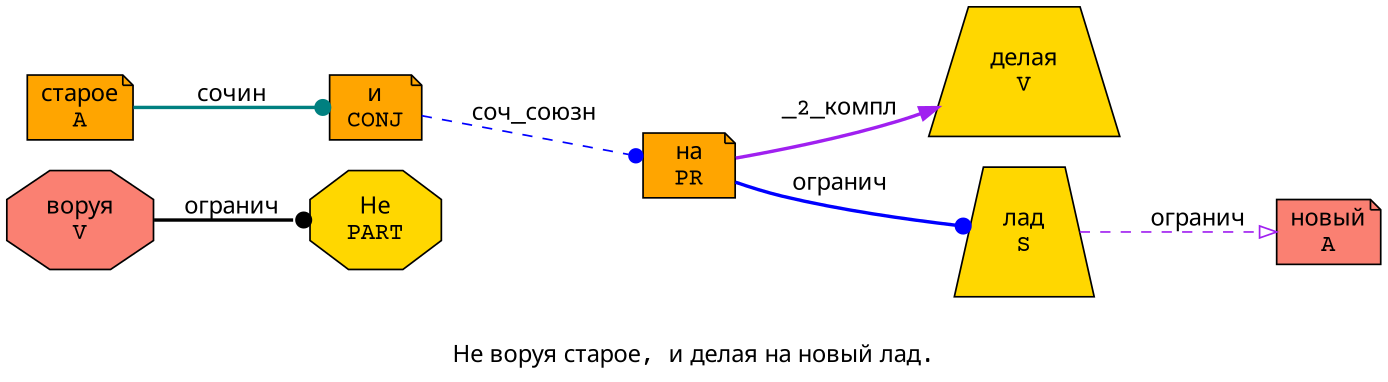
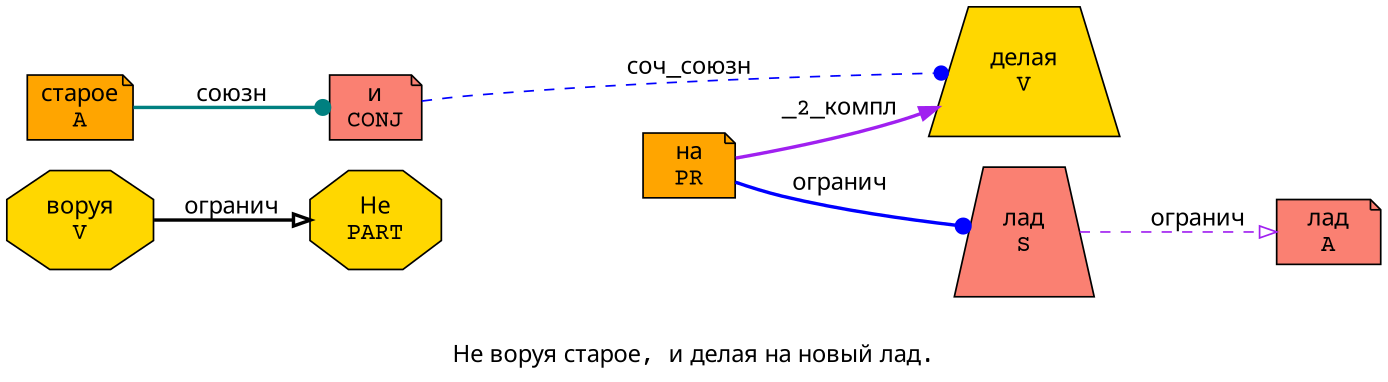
(232, 95) -> (232, 95)
(376, 107) -> (376, 107)
(525, 135) -> (678, 82)
(80, 220) -> (80, 220)
(224, 220) -> (224, 220)
(1024, 232) -> (1024, 232)
(1329, 232) -> (1329, 232)
